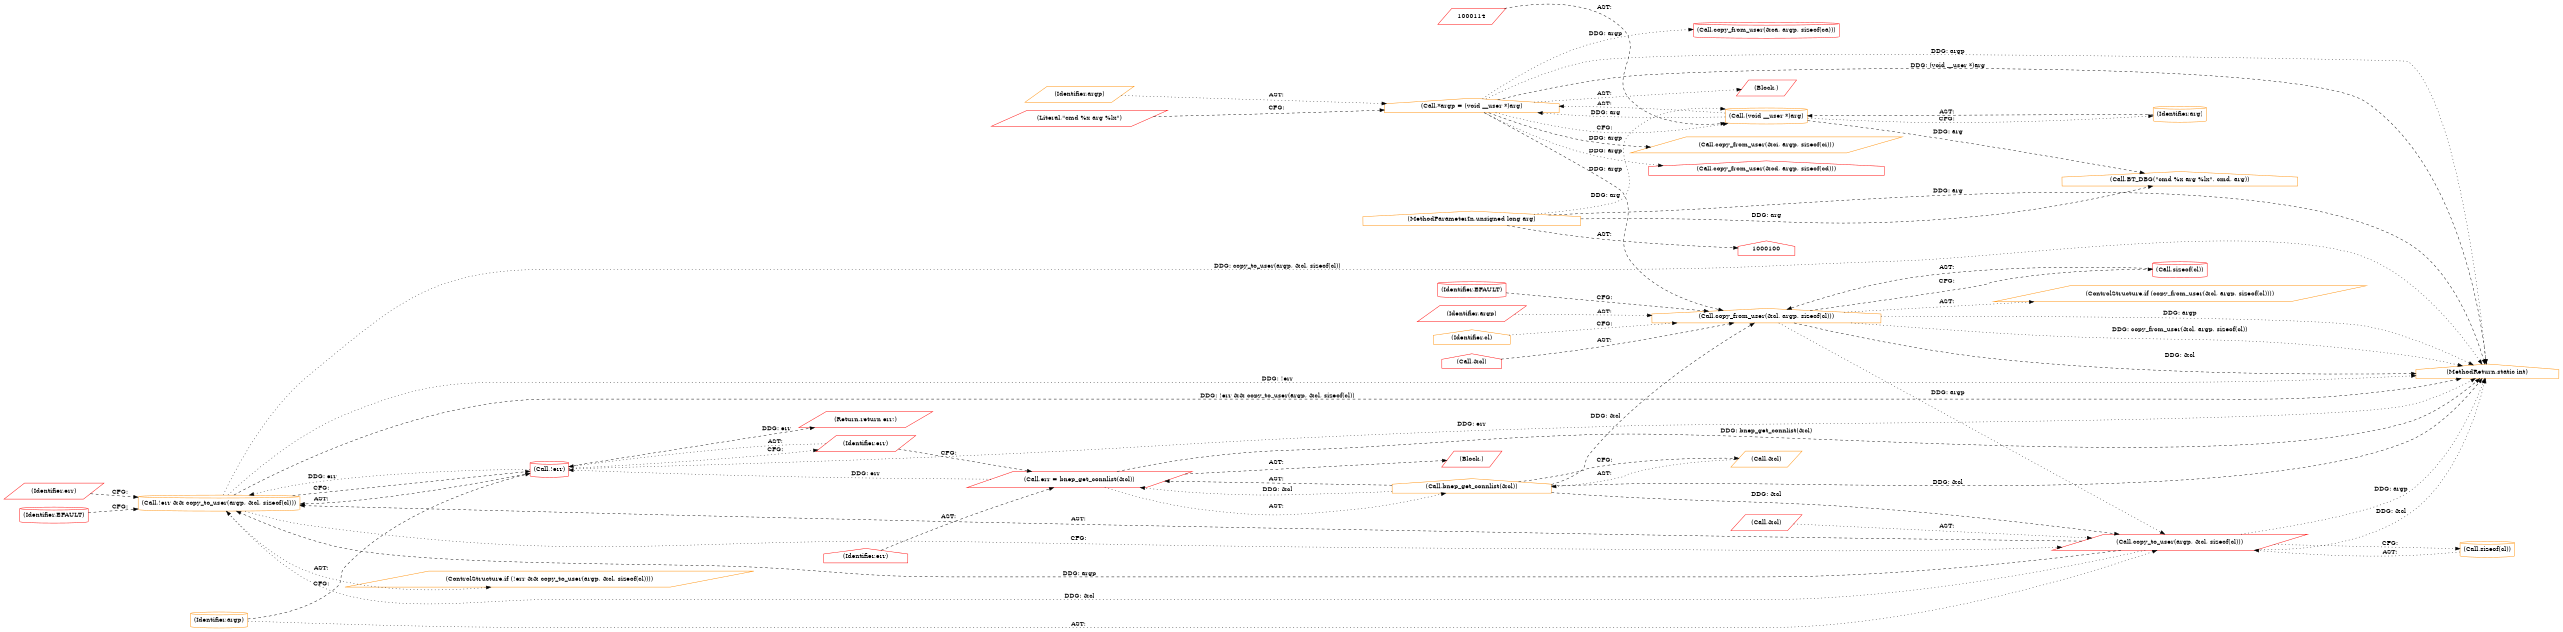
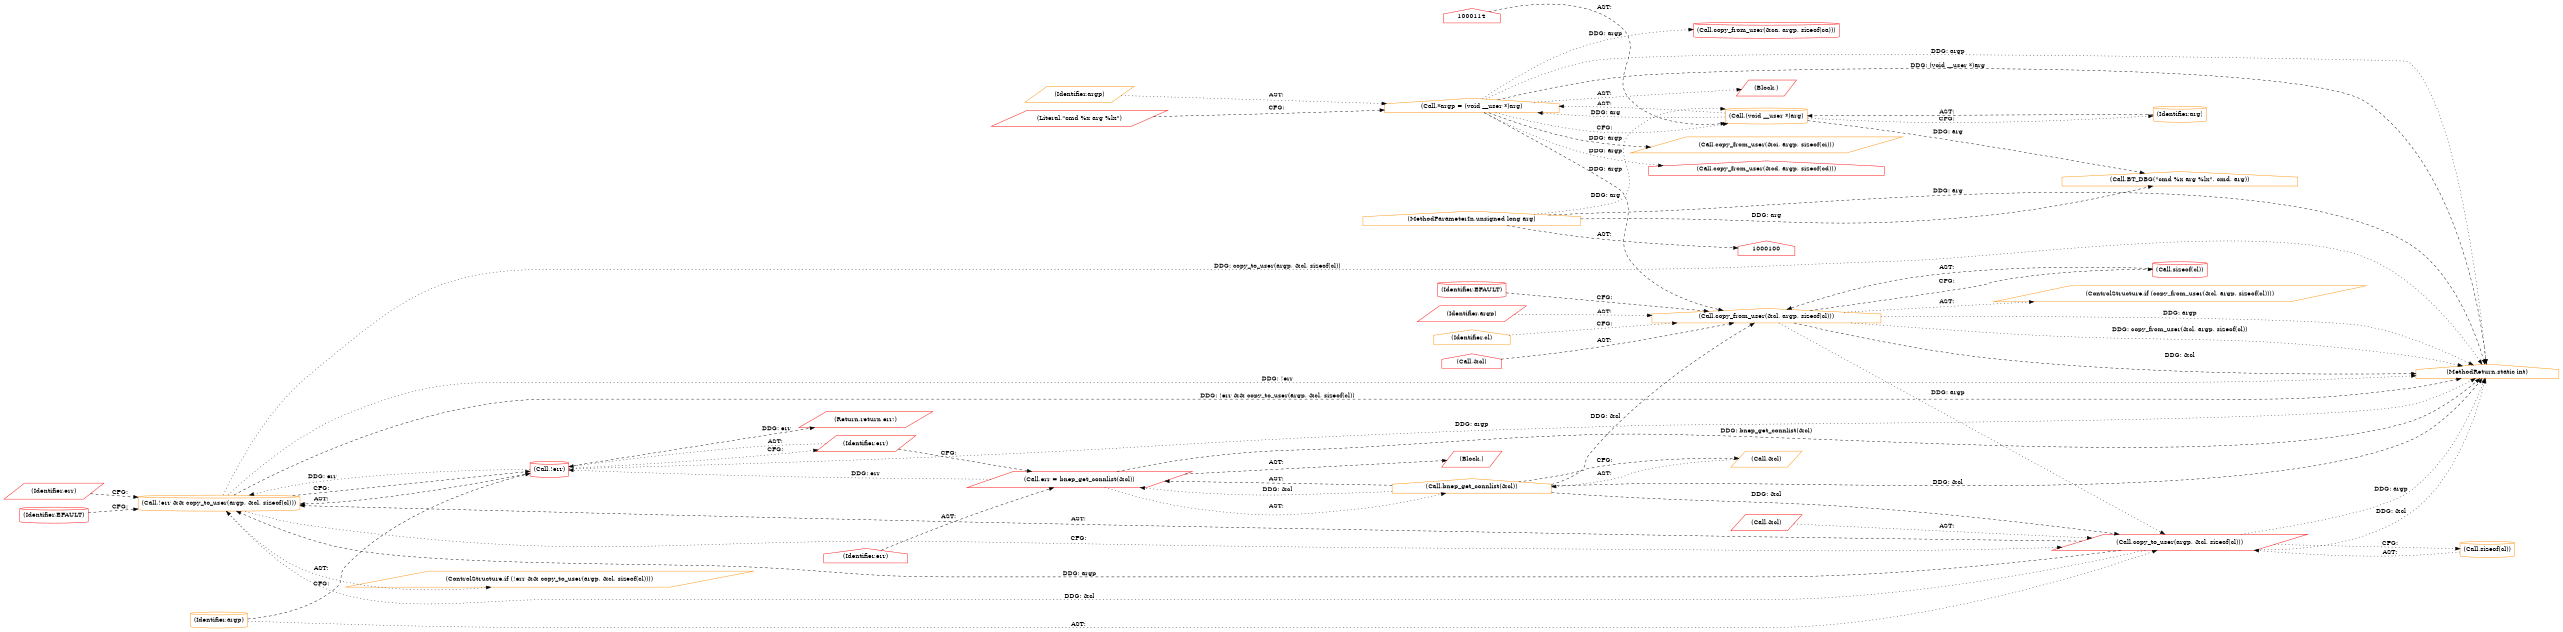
(1472, 16) -> (1472, 16)
(1472, 424) -> (1472, 424)
